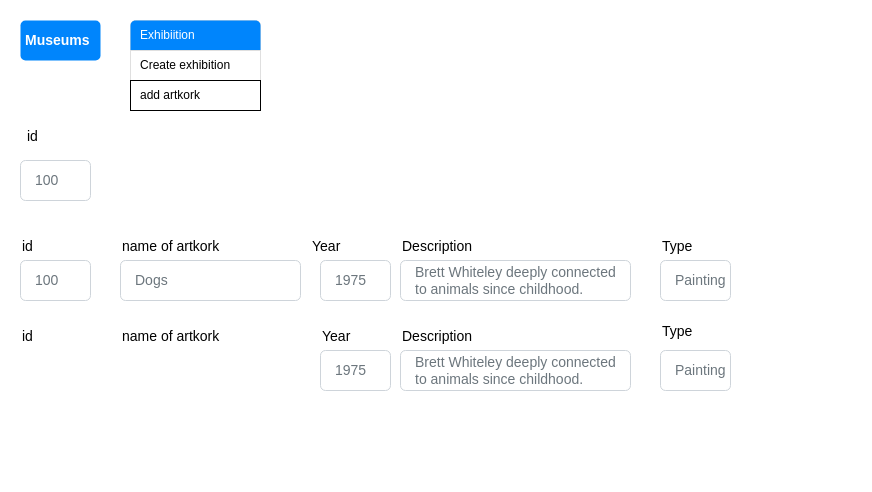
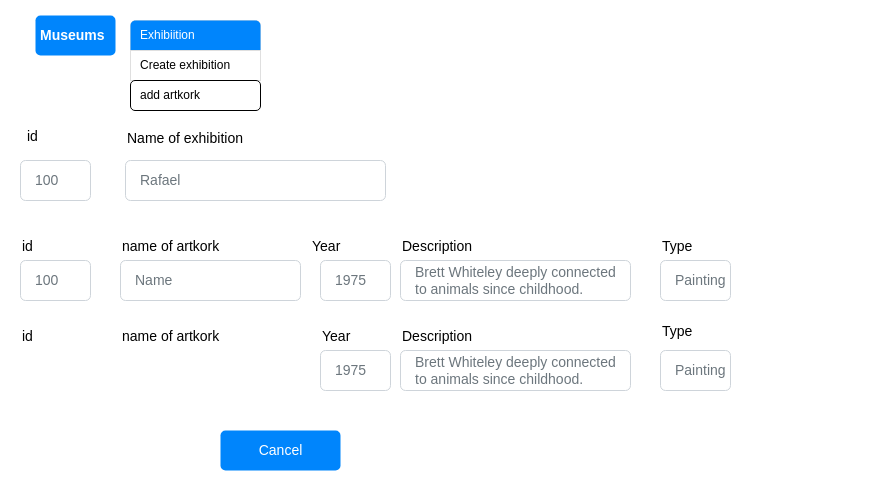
(61, 41) -> (76, 36)
(196, 96) -> (196, 96)
none -> (176, 146)
none -> (256, 181)
(151, 281) -> (151, 281)
none -> (281, 451)
